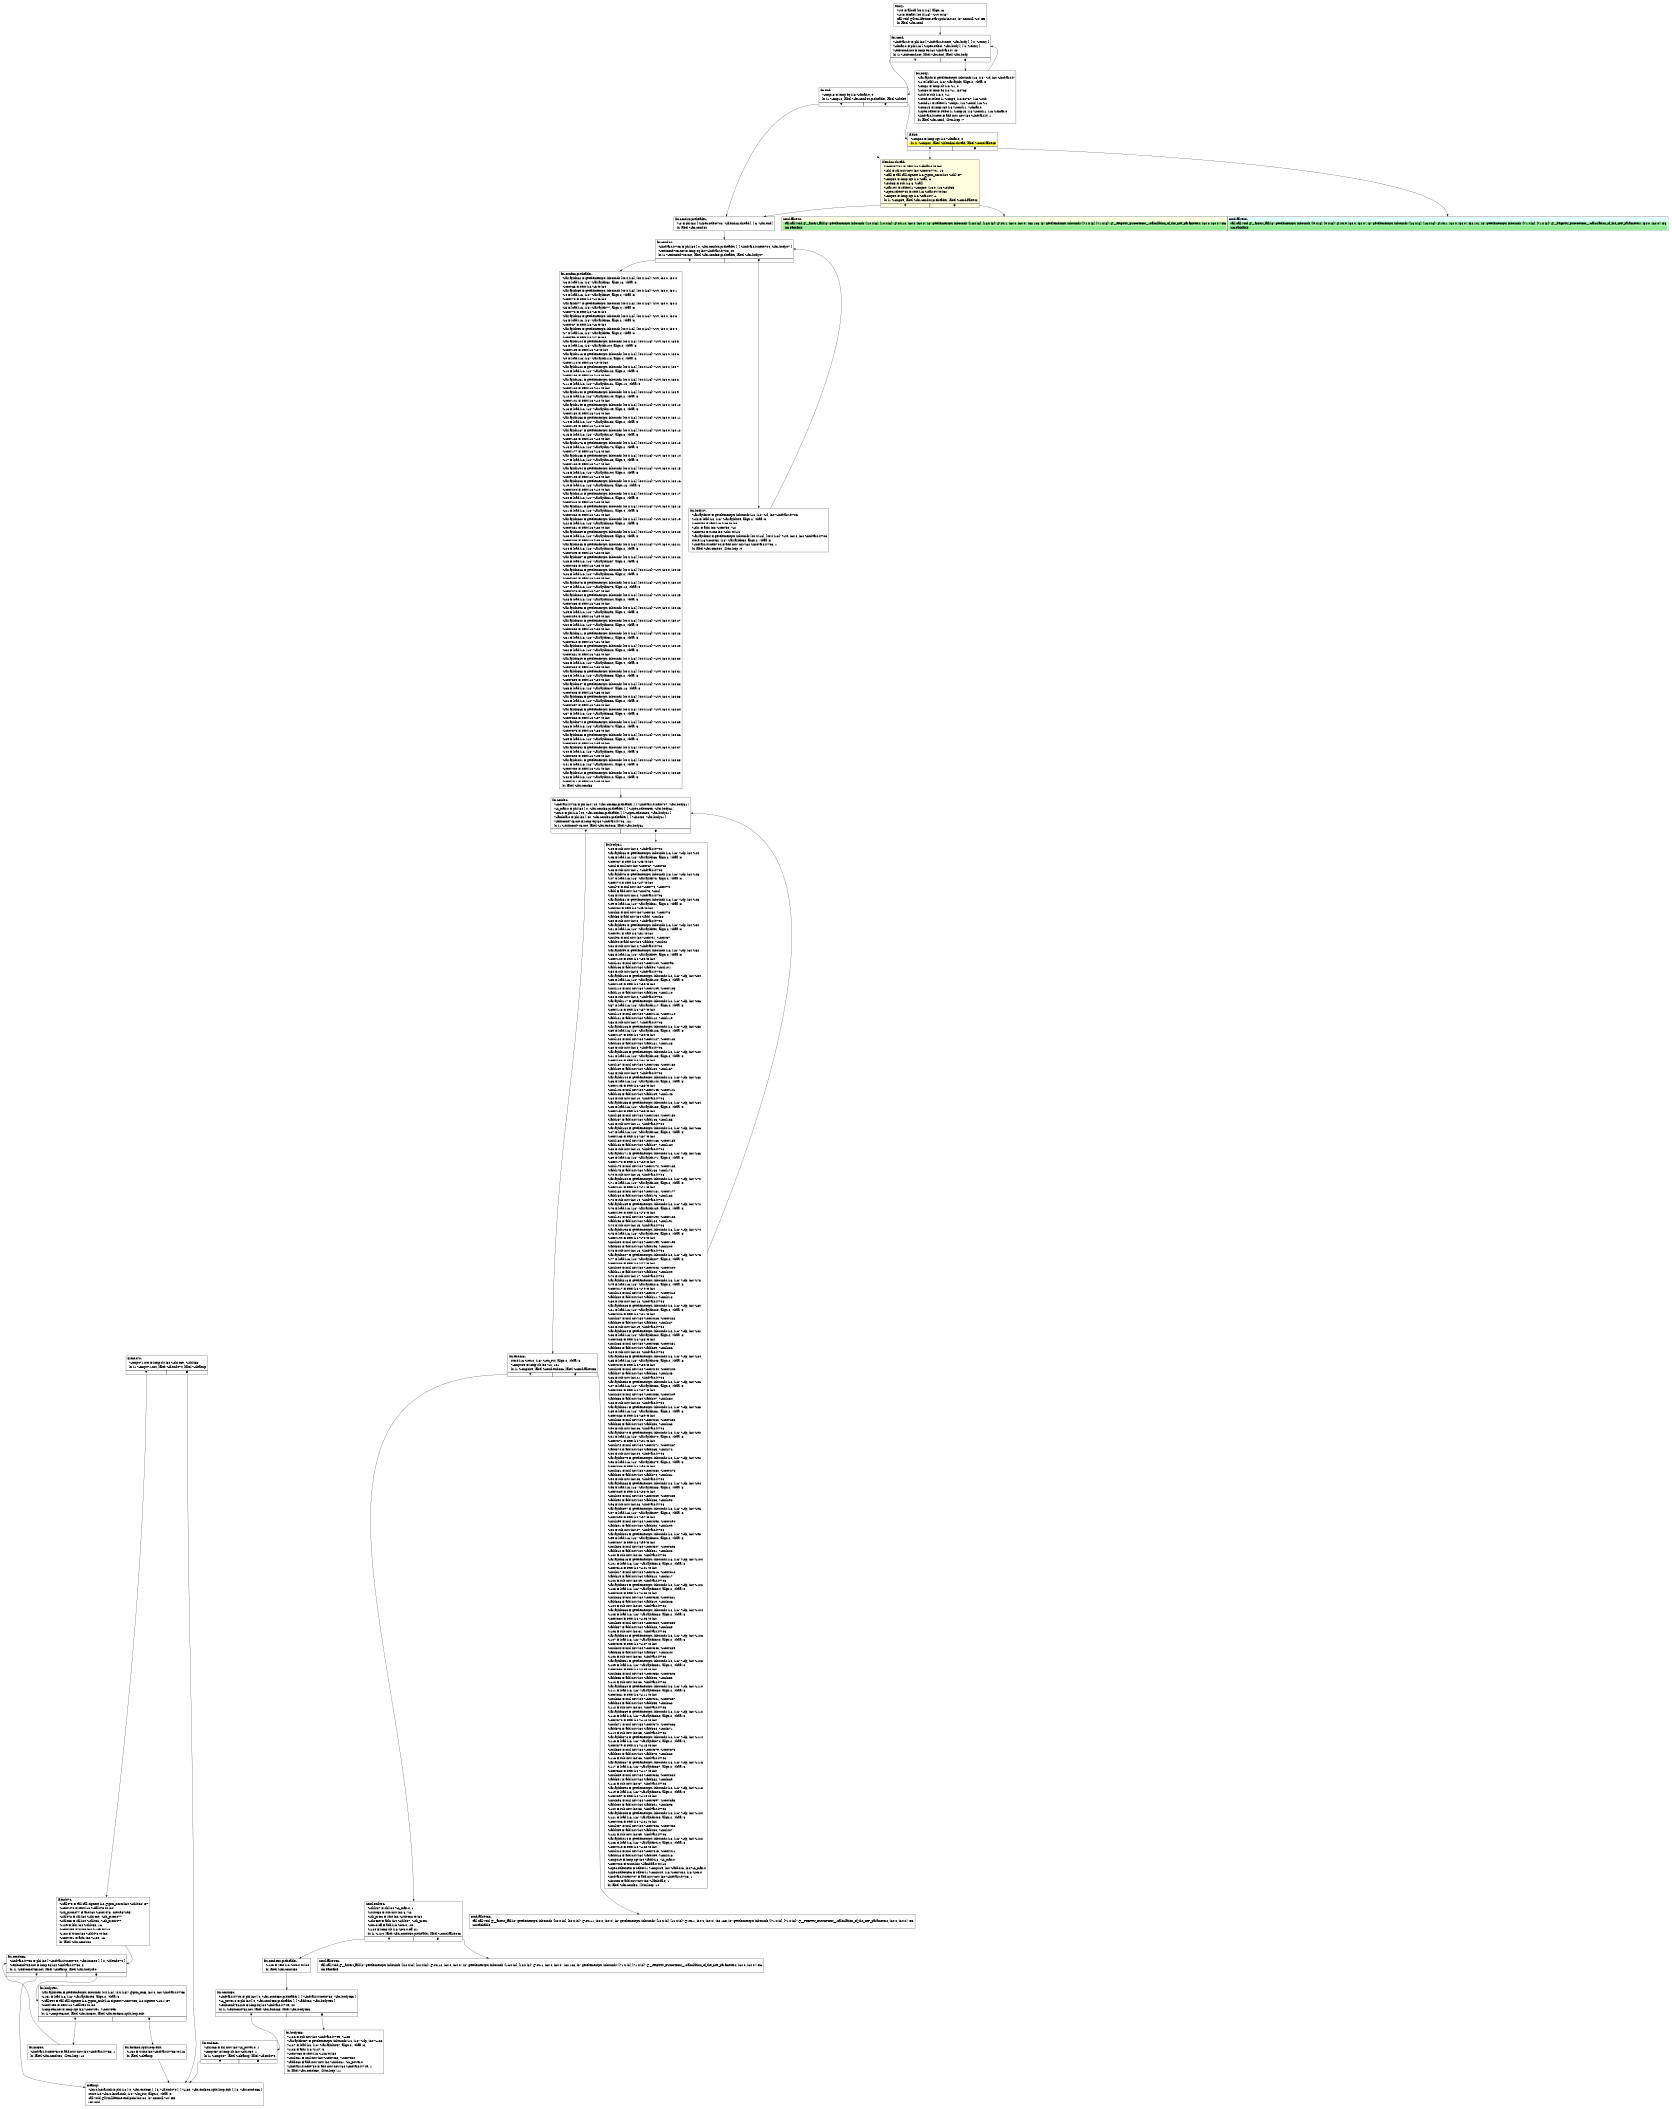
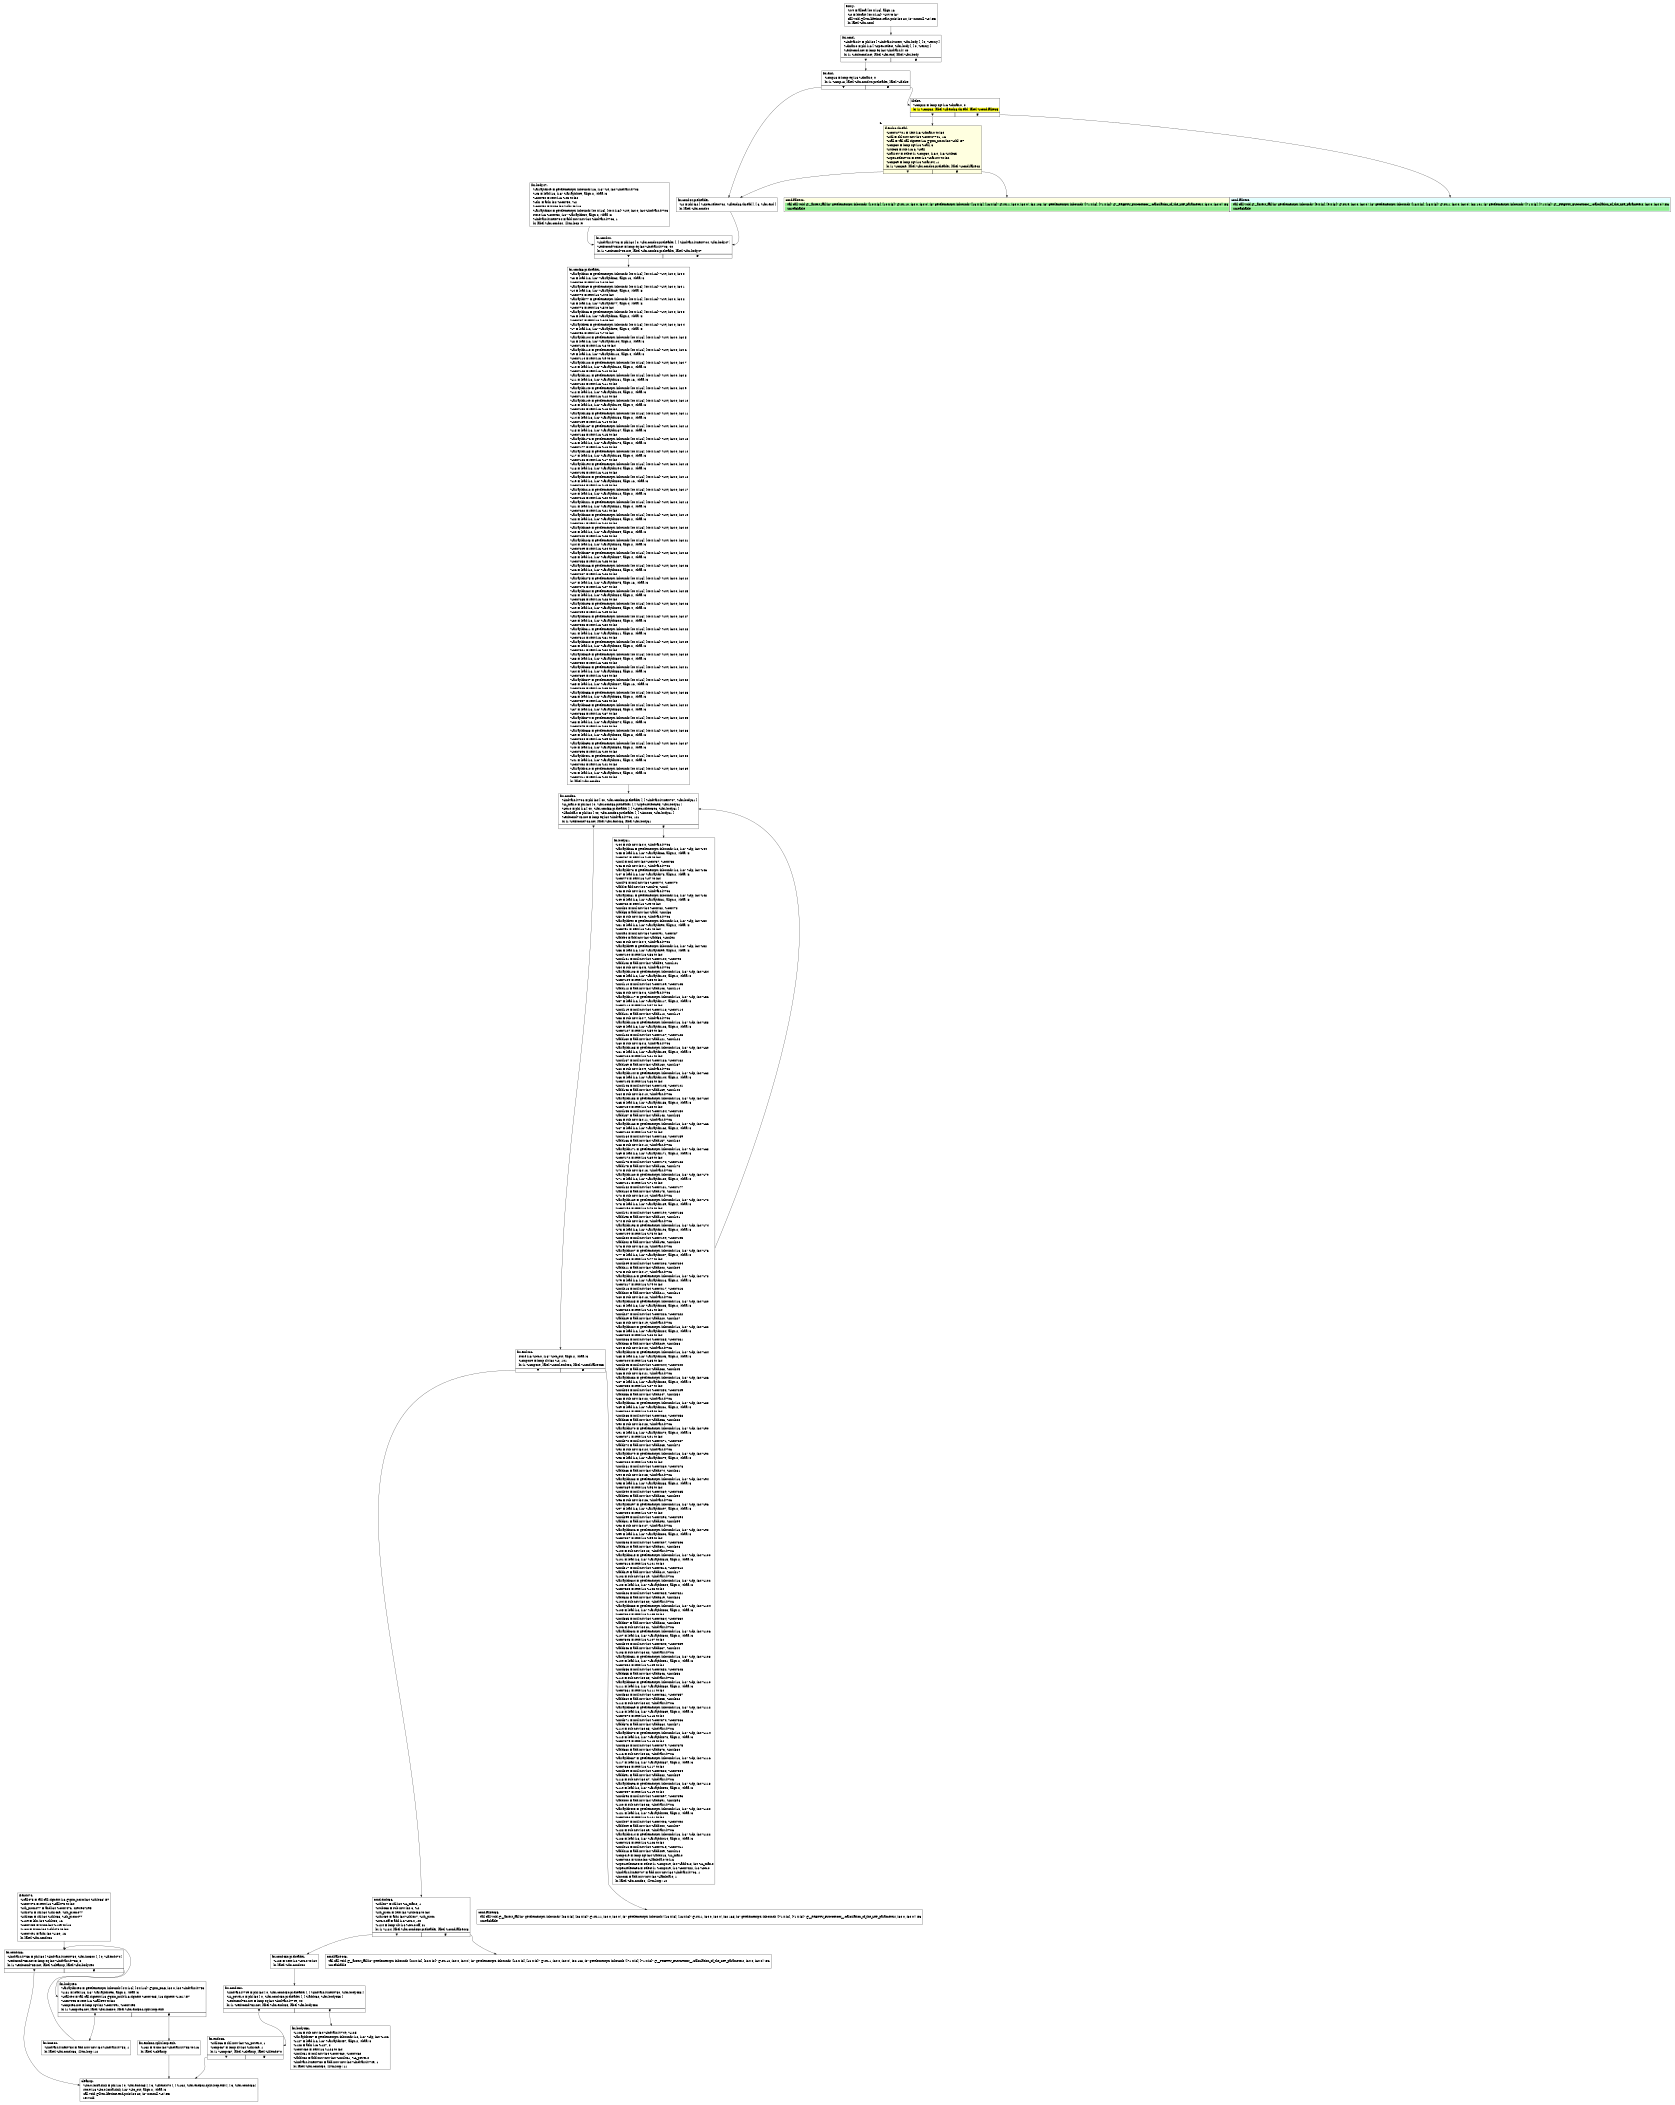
(965, 97) -> none
(759, 384) -> none
(167, 1365) -> none
